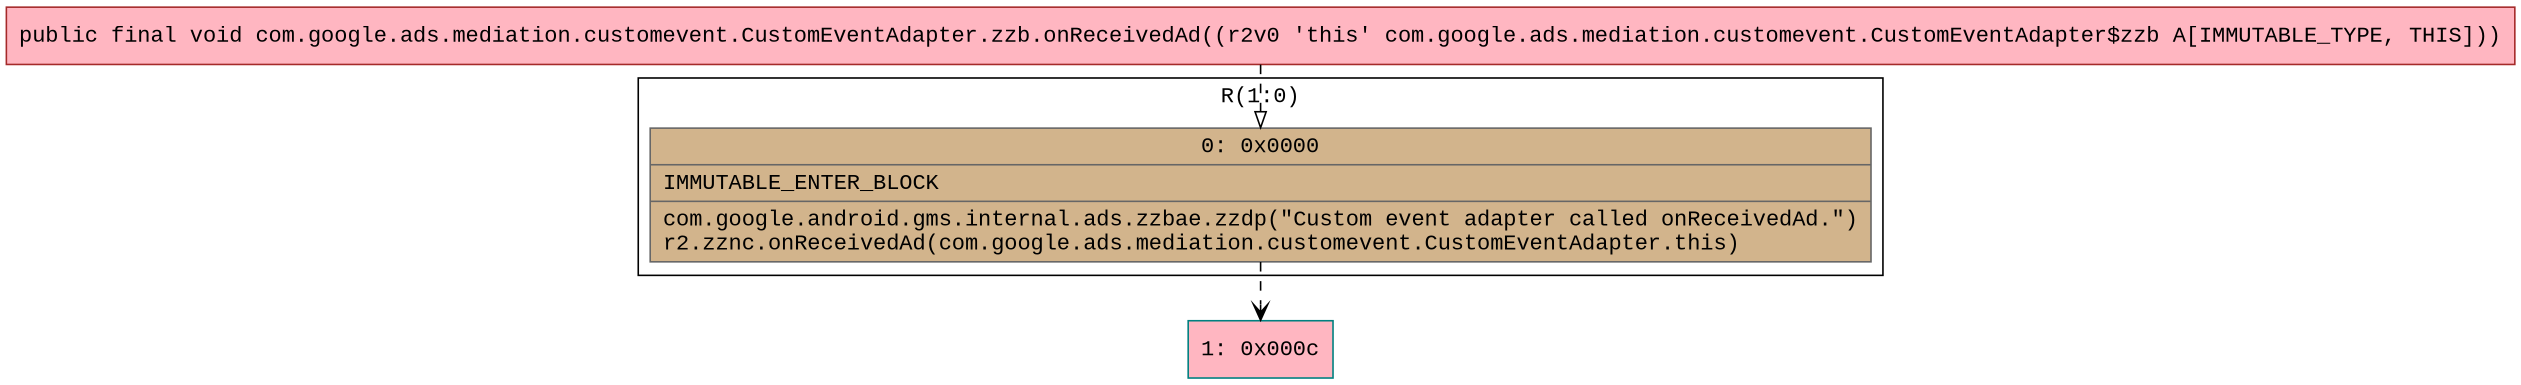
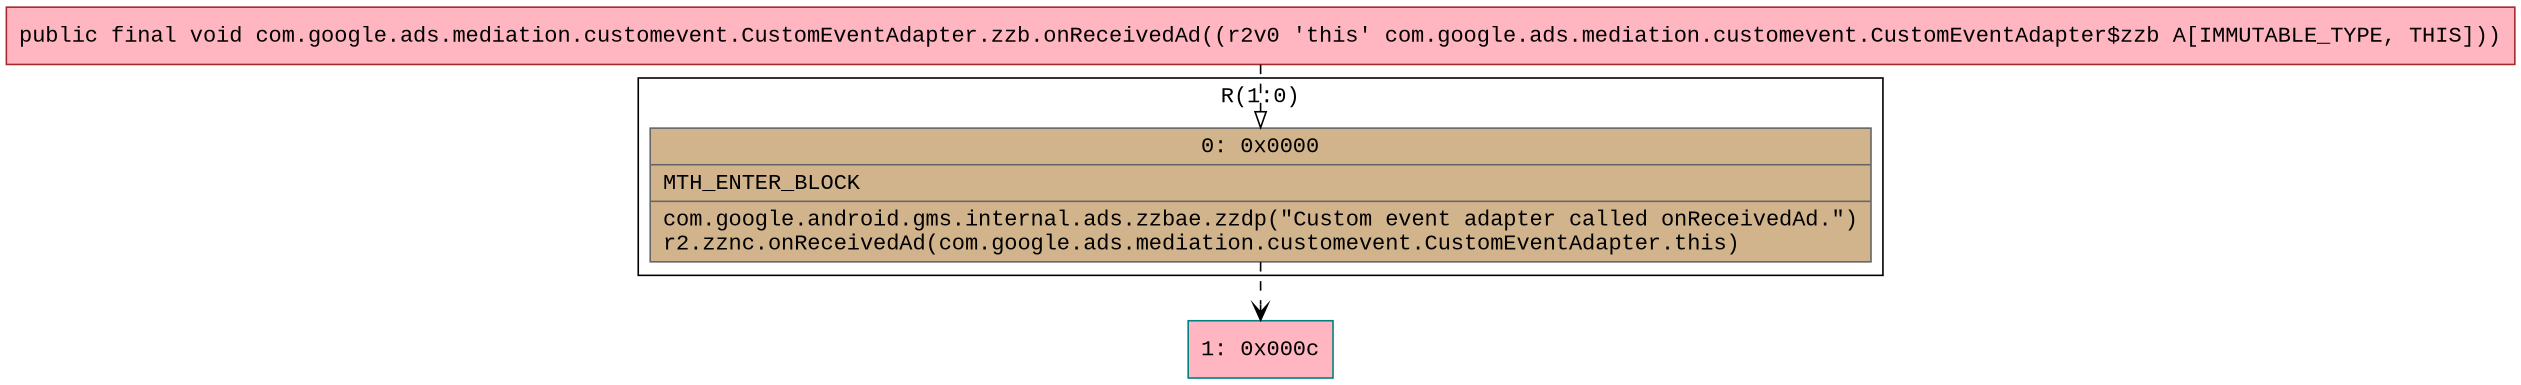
(801, 182) -> (762, 182)
